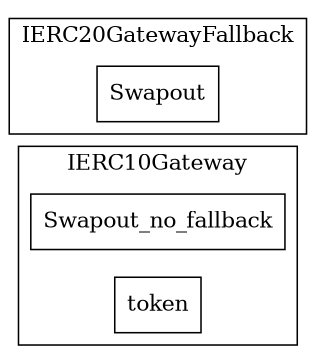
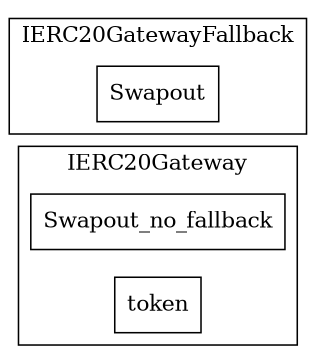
(158, 164) -> (158, 164)
